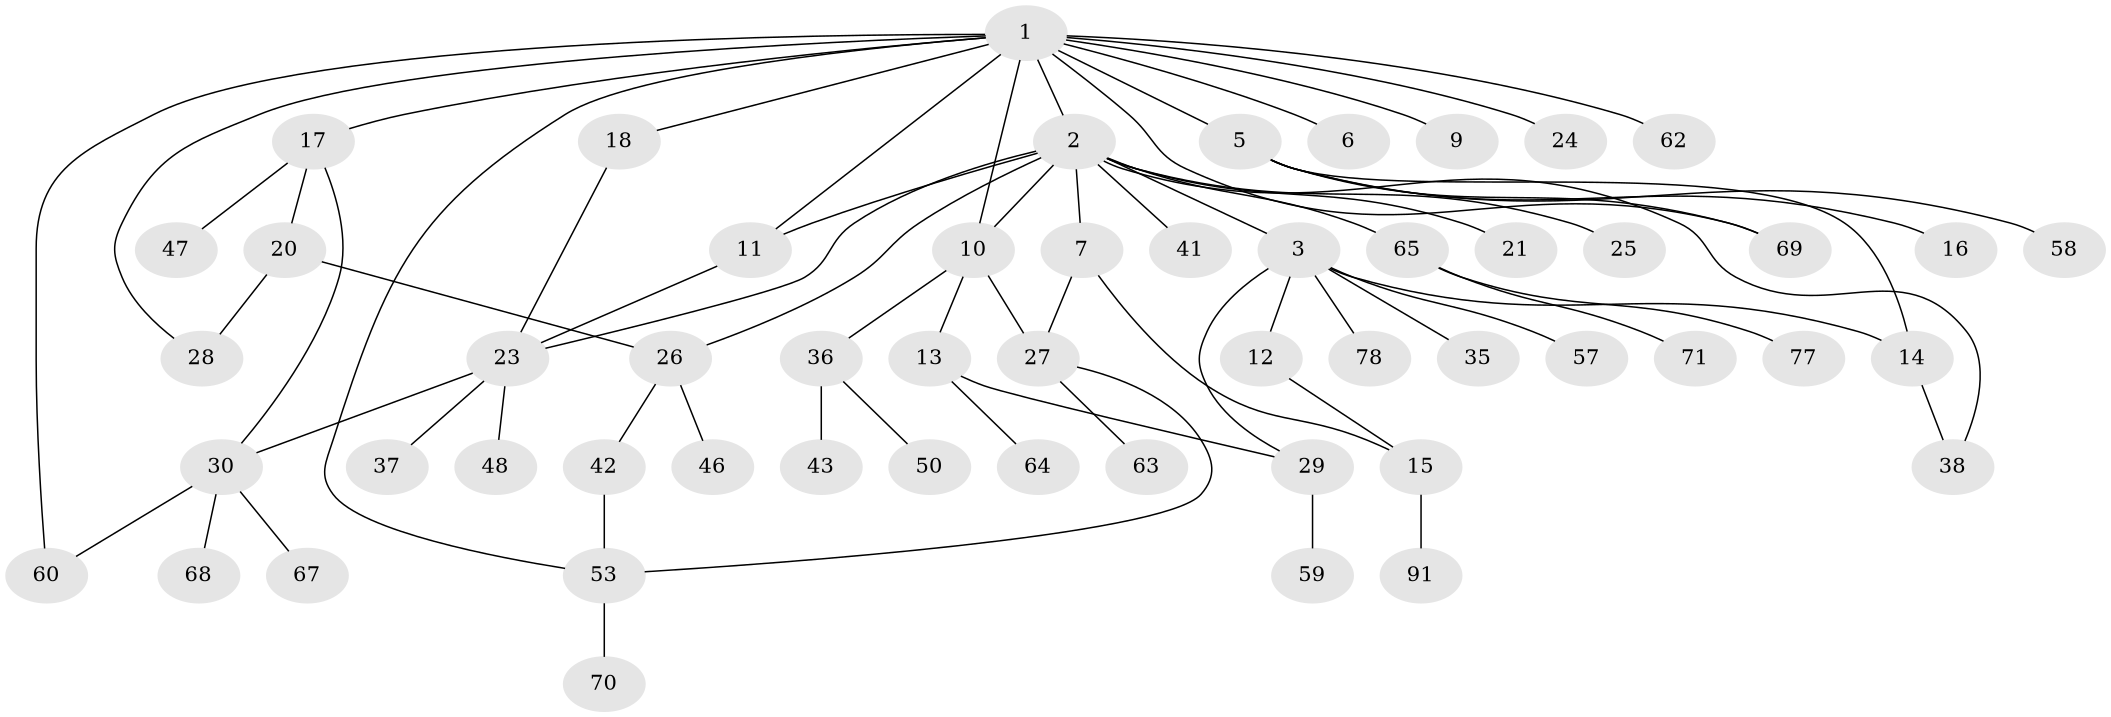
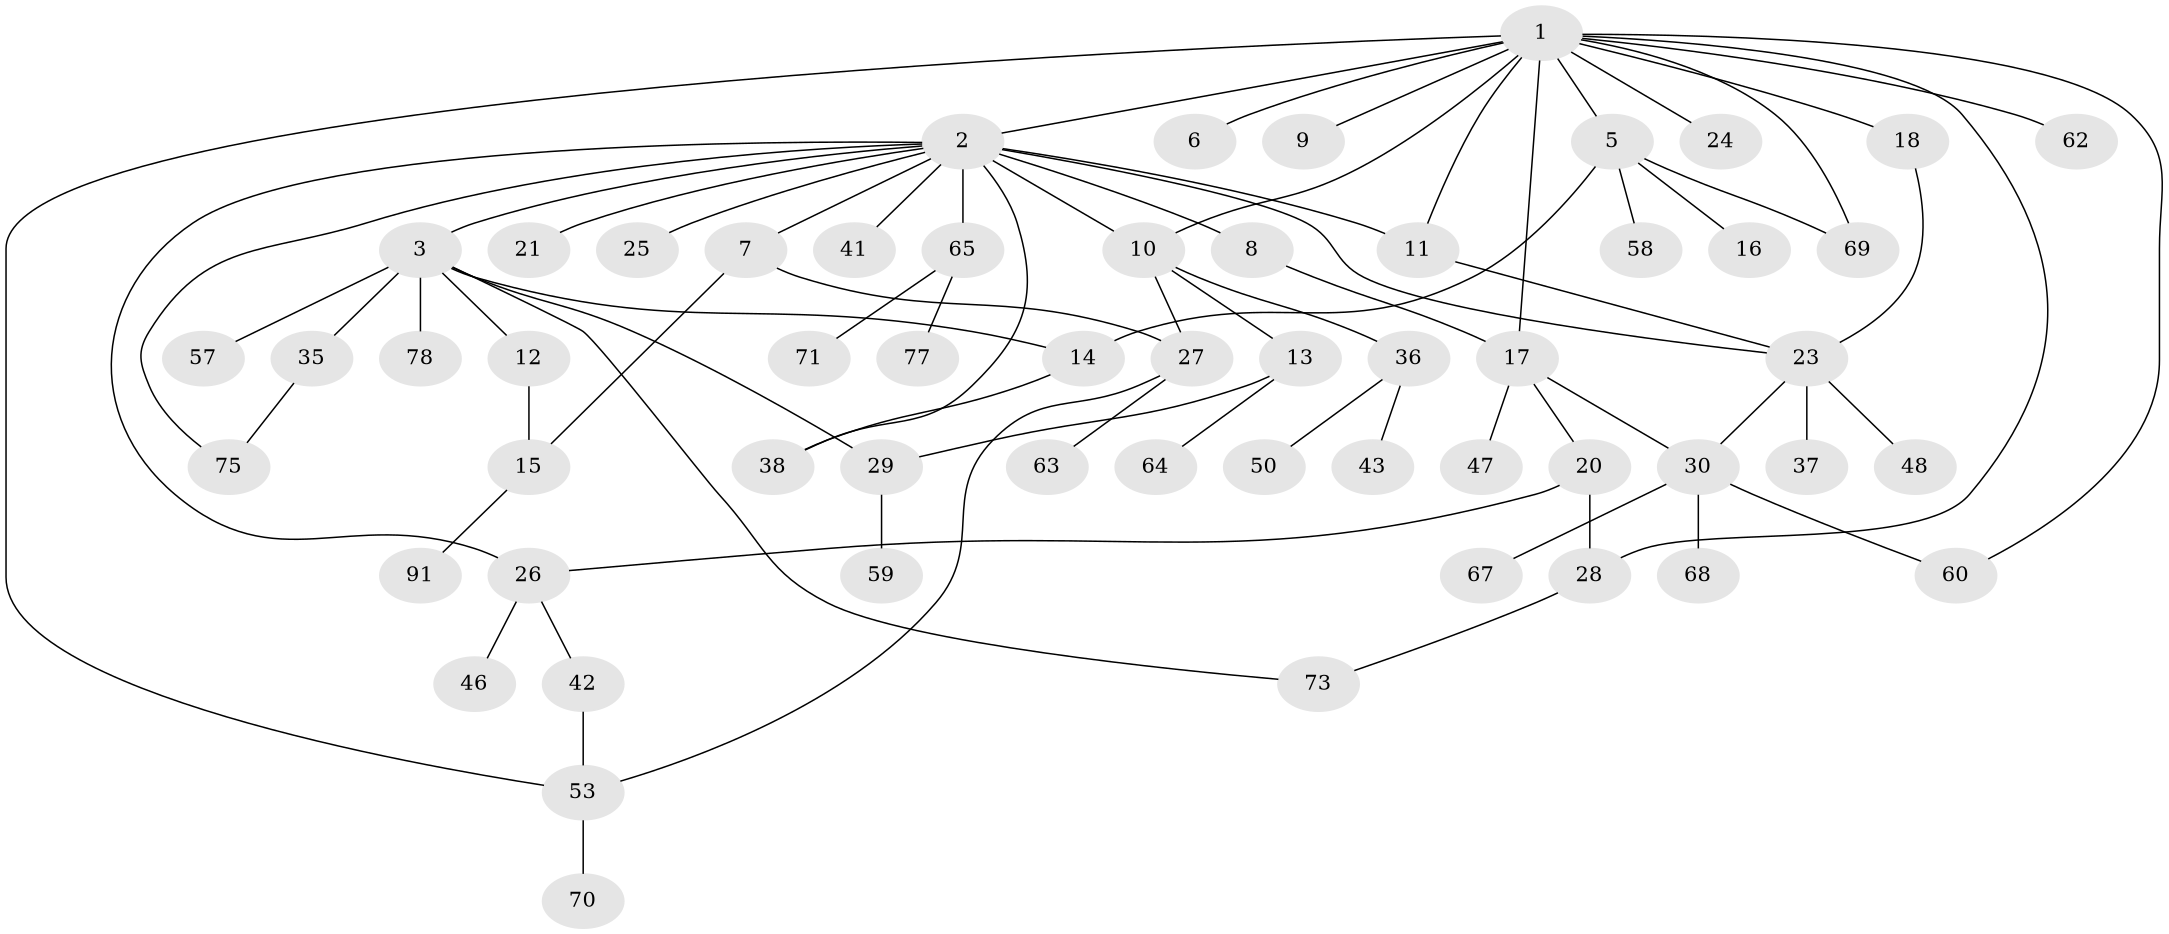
none -> (1252, 250)
none -> (229, 467)
none -> (1319, 684)
